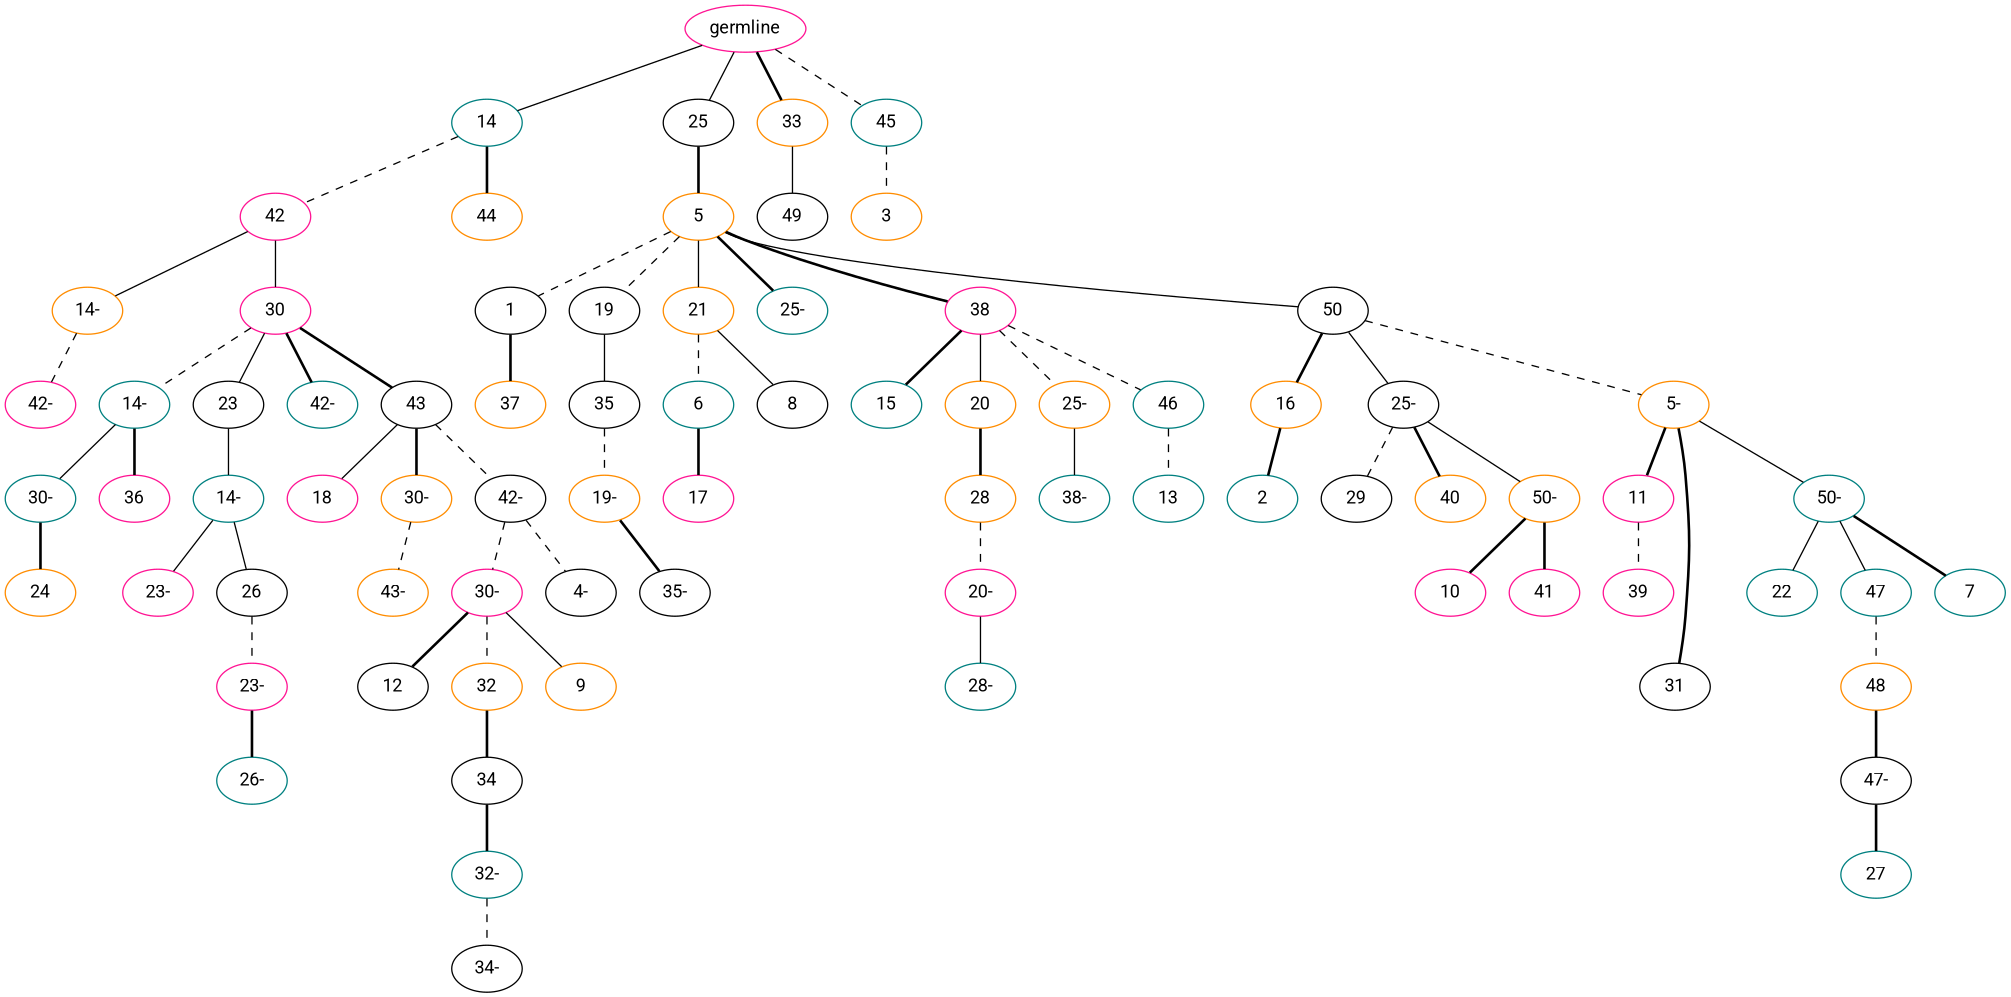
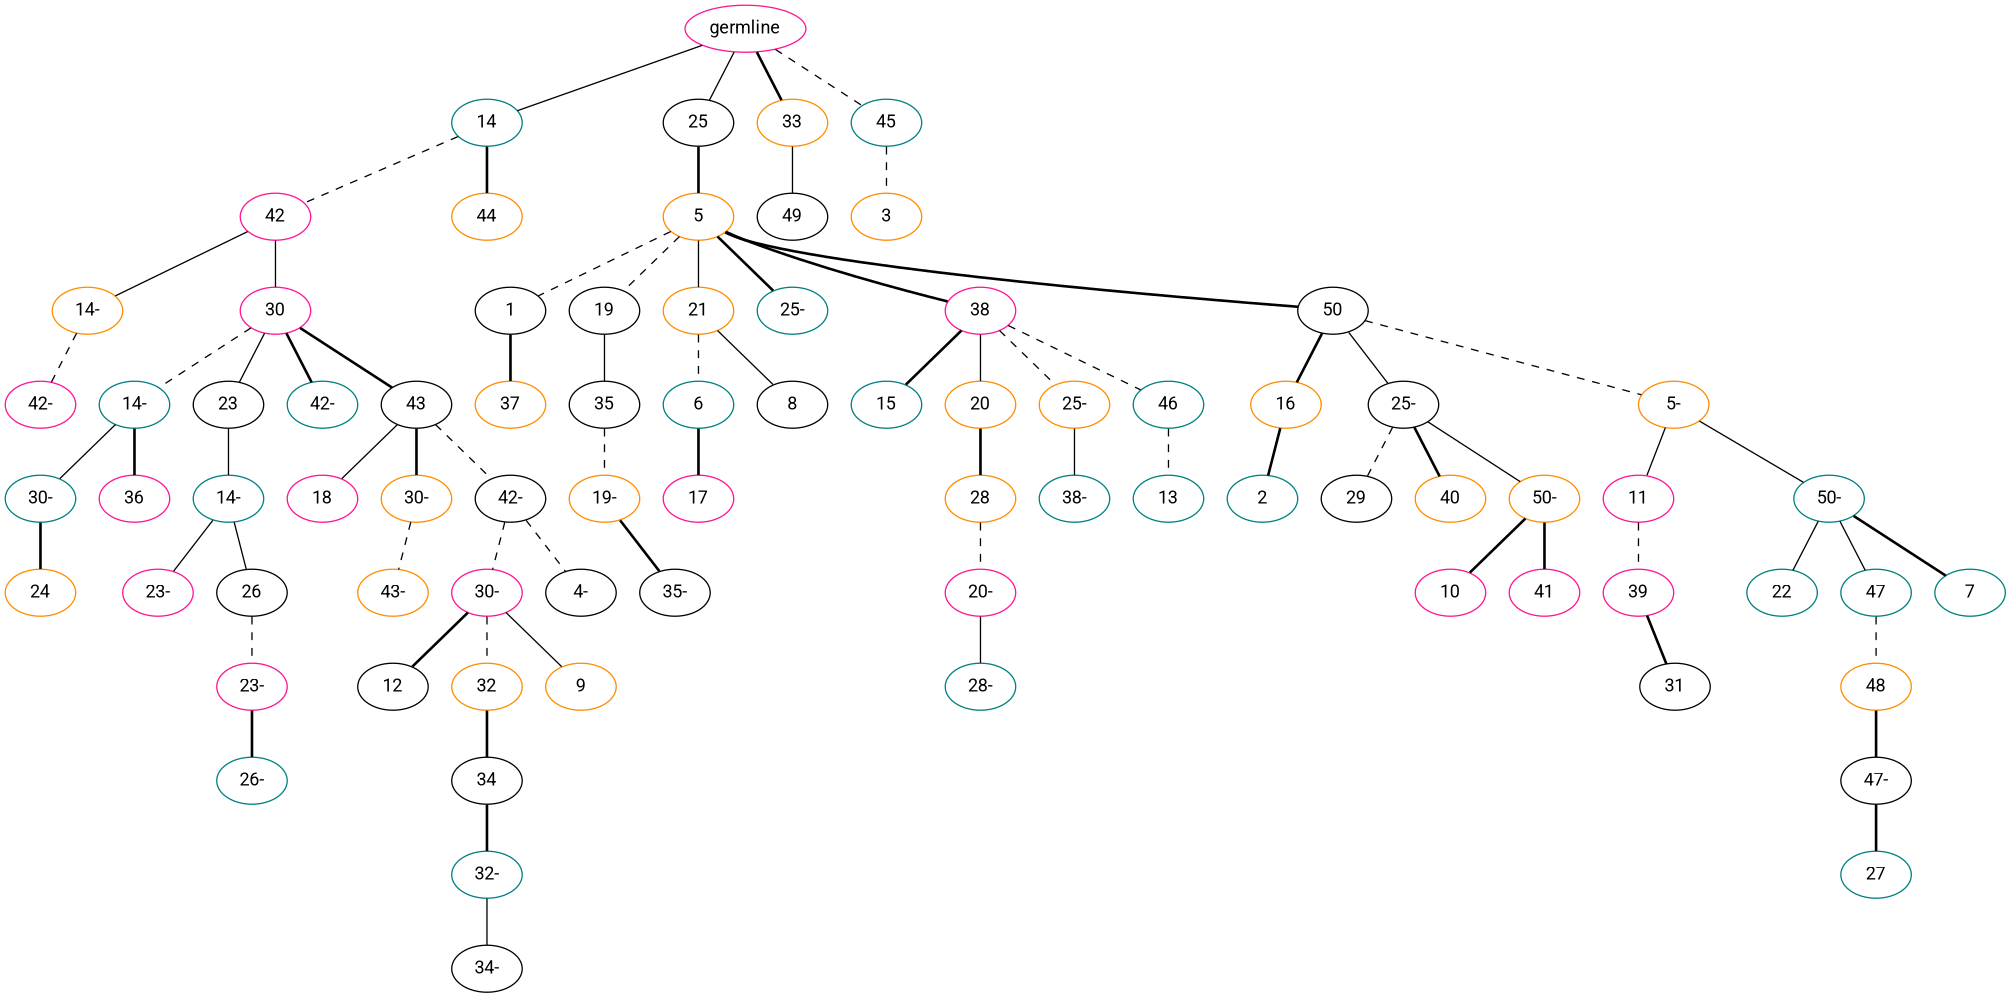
(1010, 280) -> (1010, 280)
(1656, 451) -> (1656, 451)
(1689, 546) -> (1657, 640)
(487, 922) -> (487, 922)
